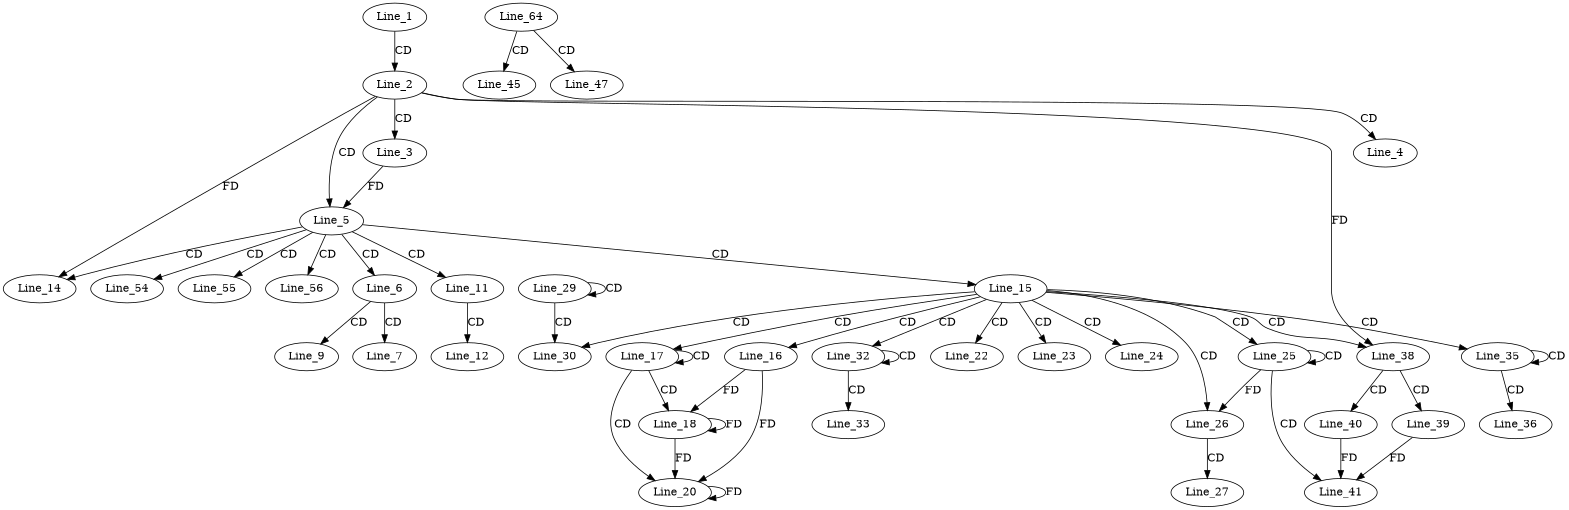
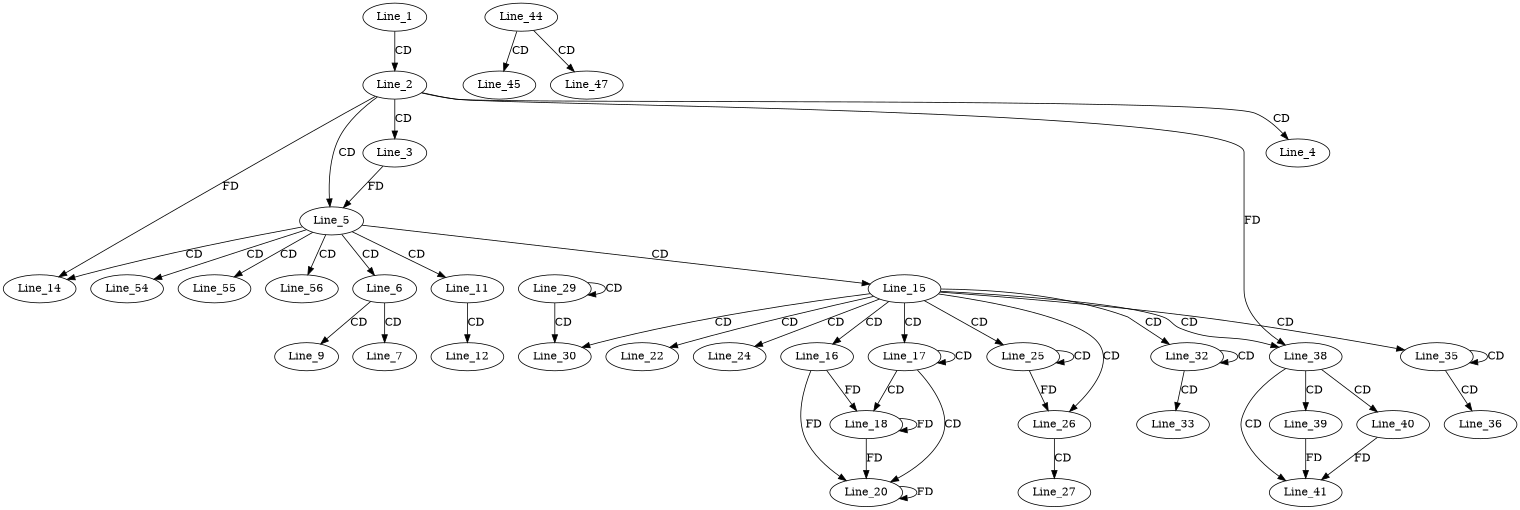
(521, 17) -> (521, 17)
(1054, 357) -> none
(1277, 431) -> (1241, 421)
